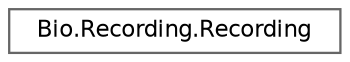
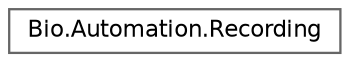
(175, 31) -> (175, 31)
